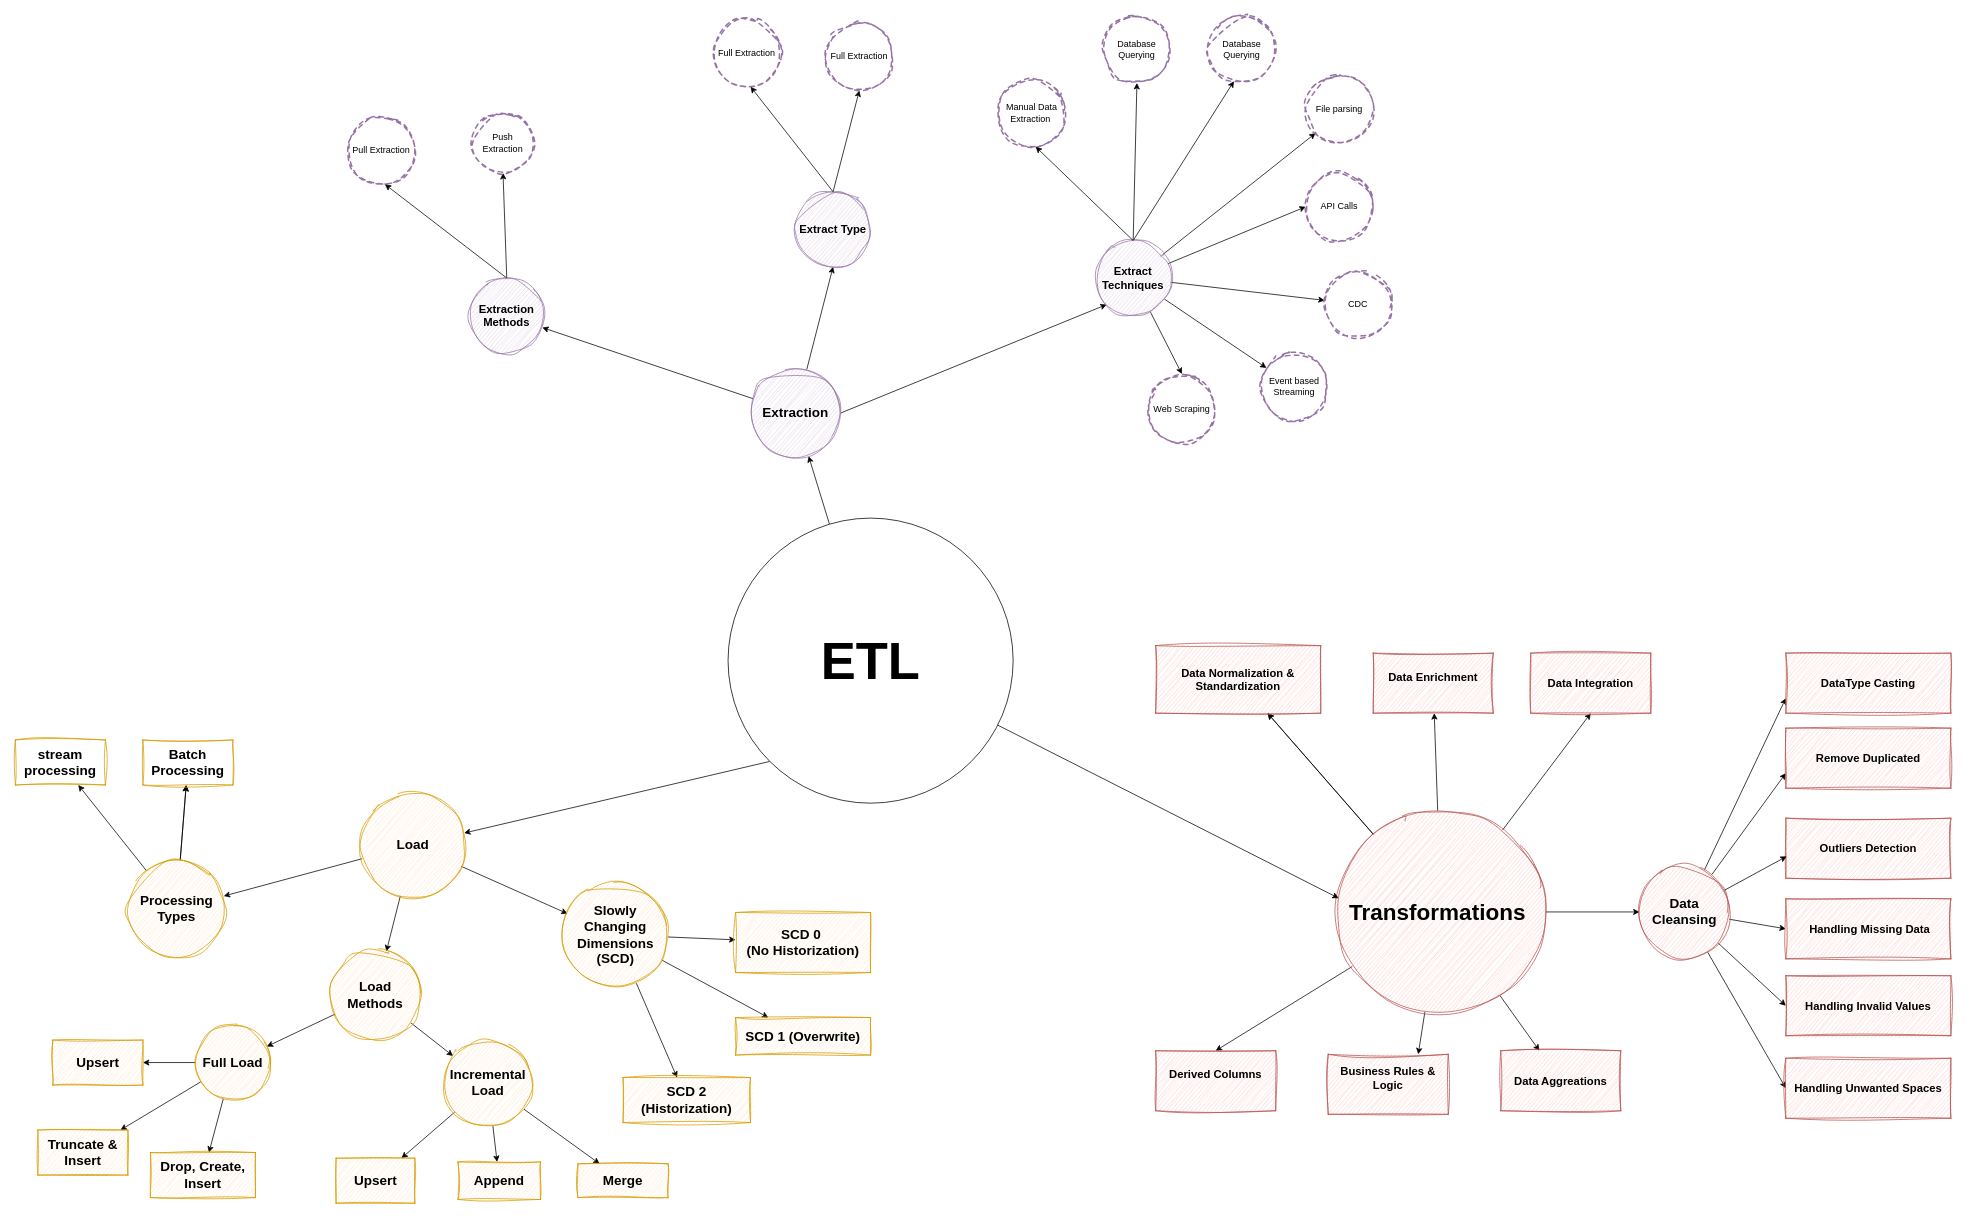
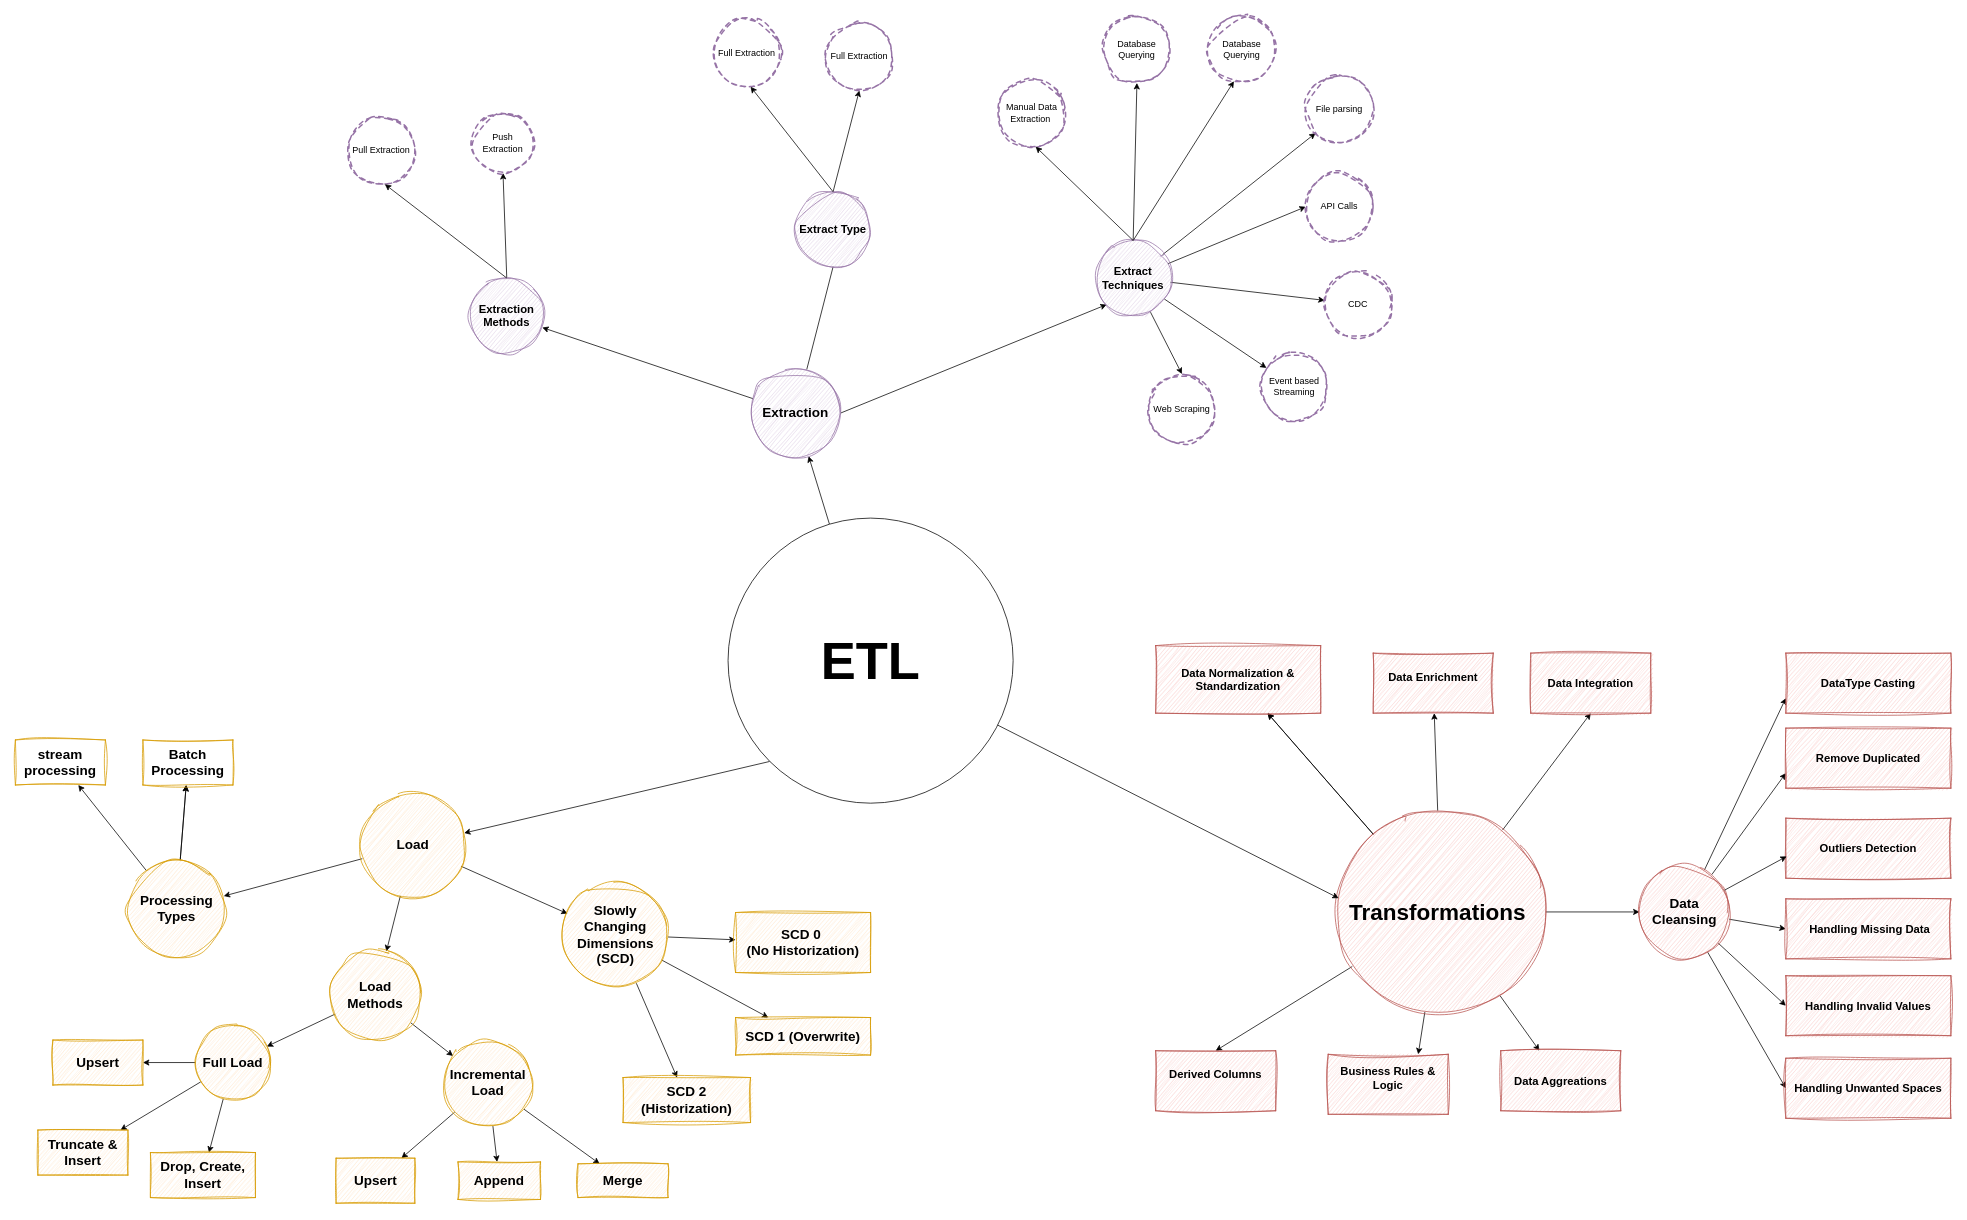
(831, 273) -> (832, 271)
